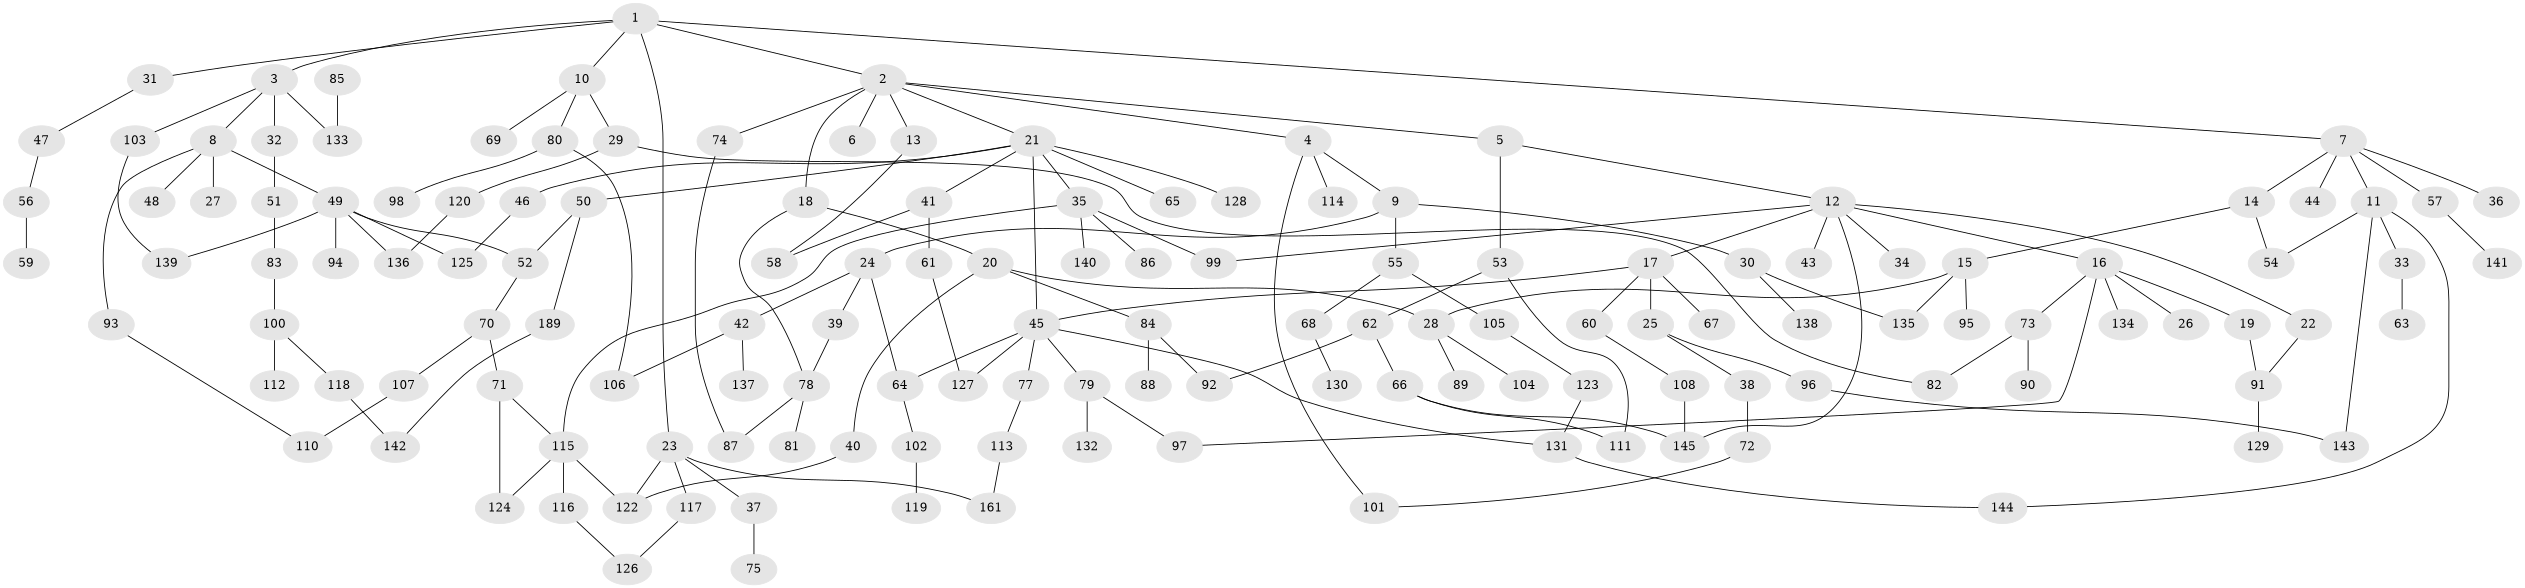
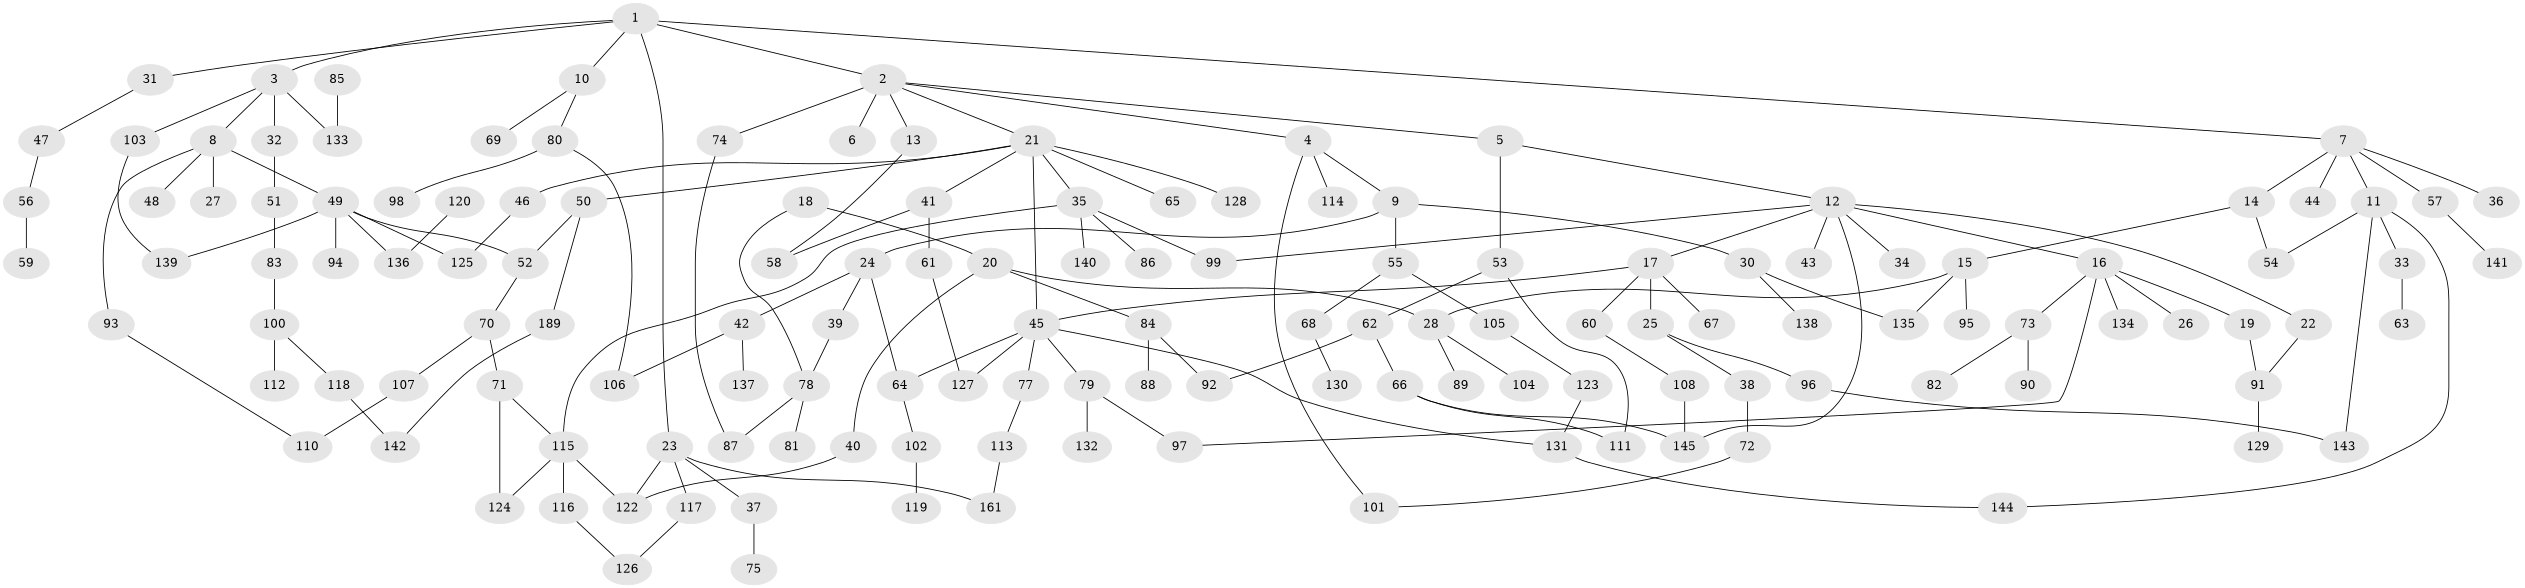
(820, 129) -> none
(616, 141) -> none
